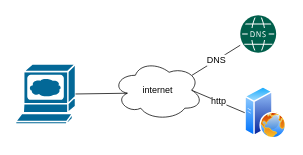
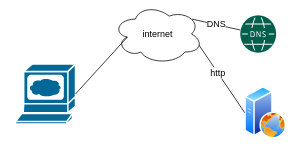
(158, 90) -> (158, 34)
